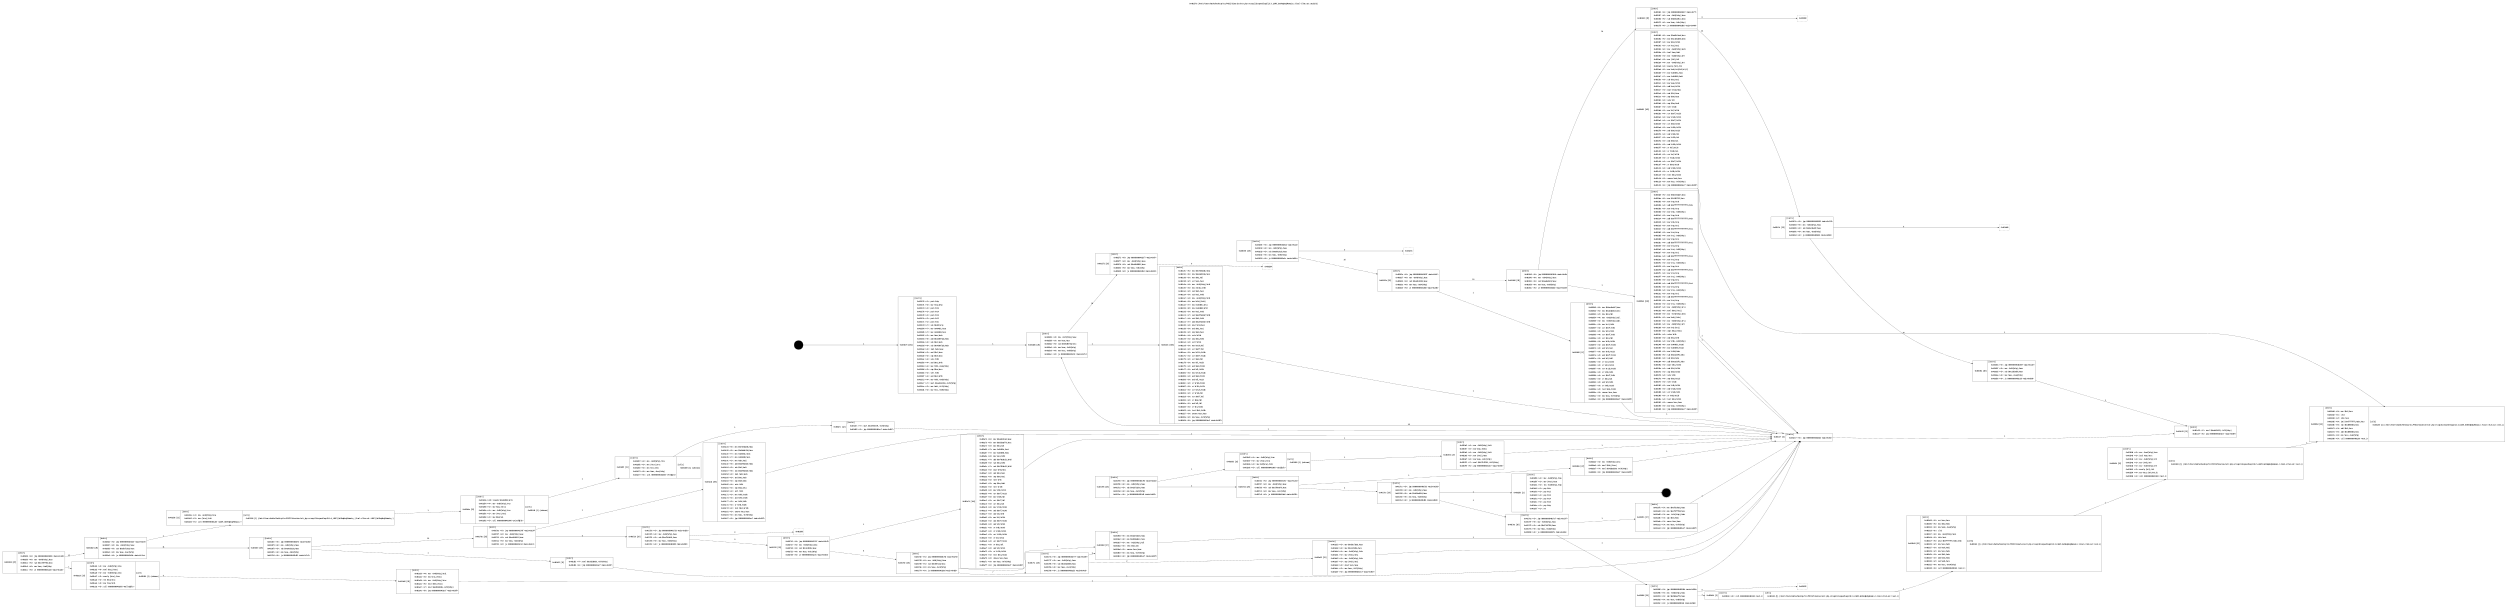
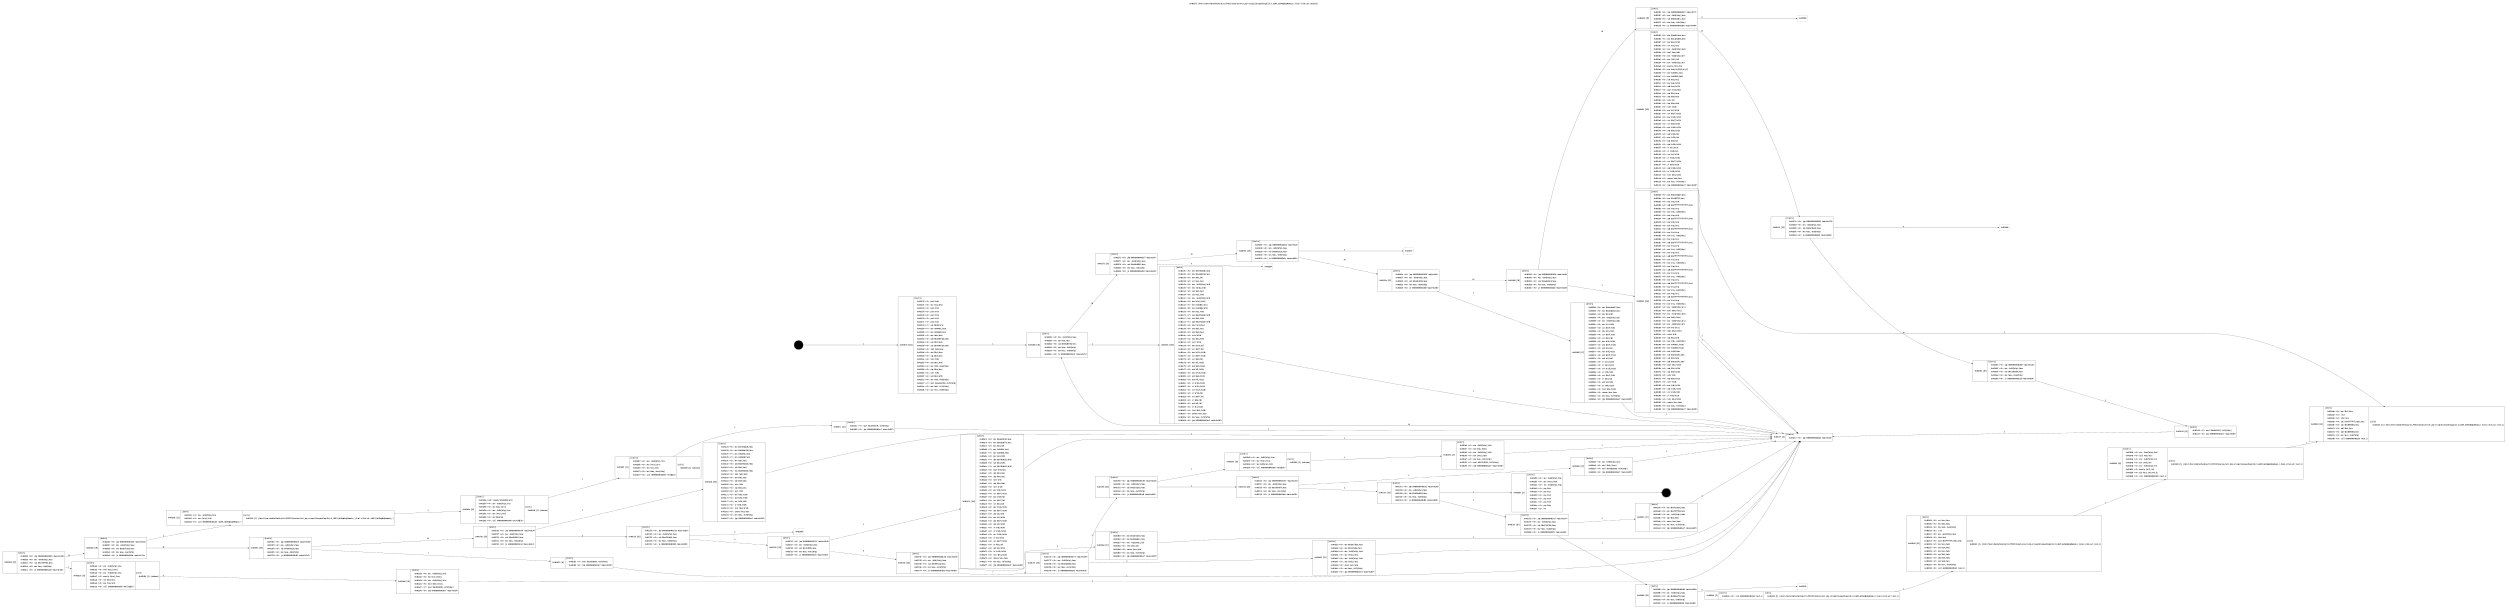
none -> (1196, 257)
(2003, 439) -> (2004, 434)
(1091, 554) -> (1098, 524)
(1701, 596) -> none
